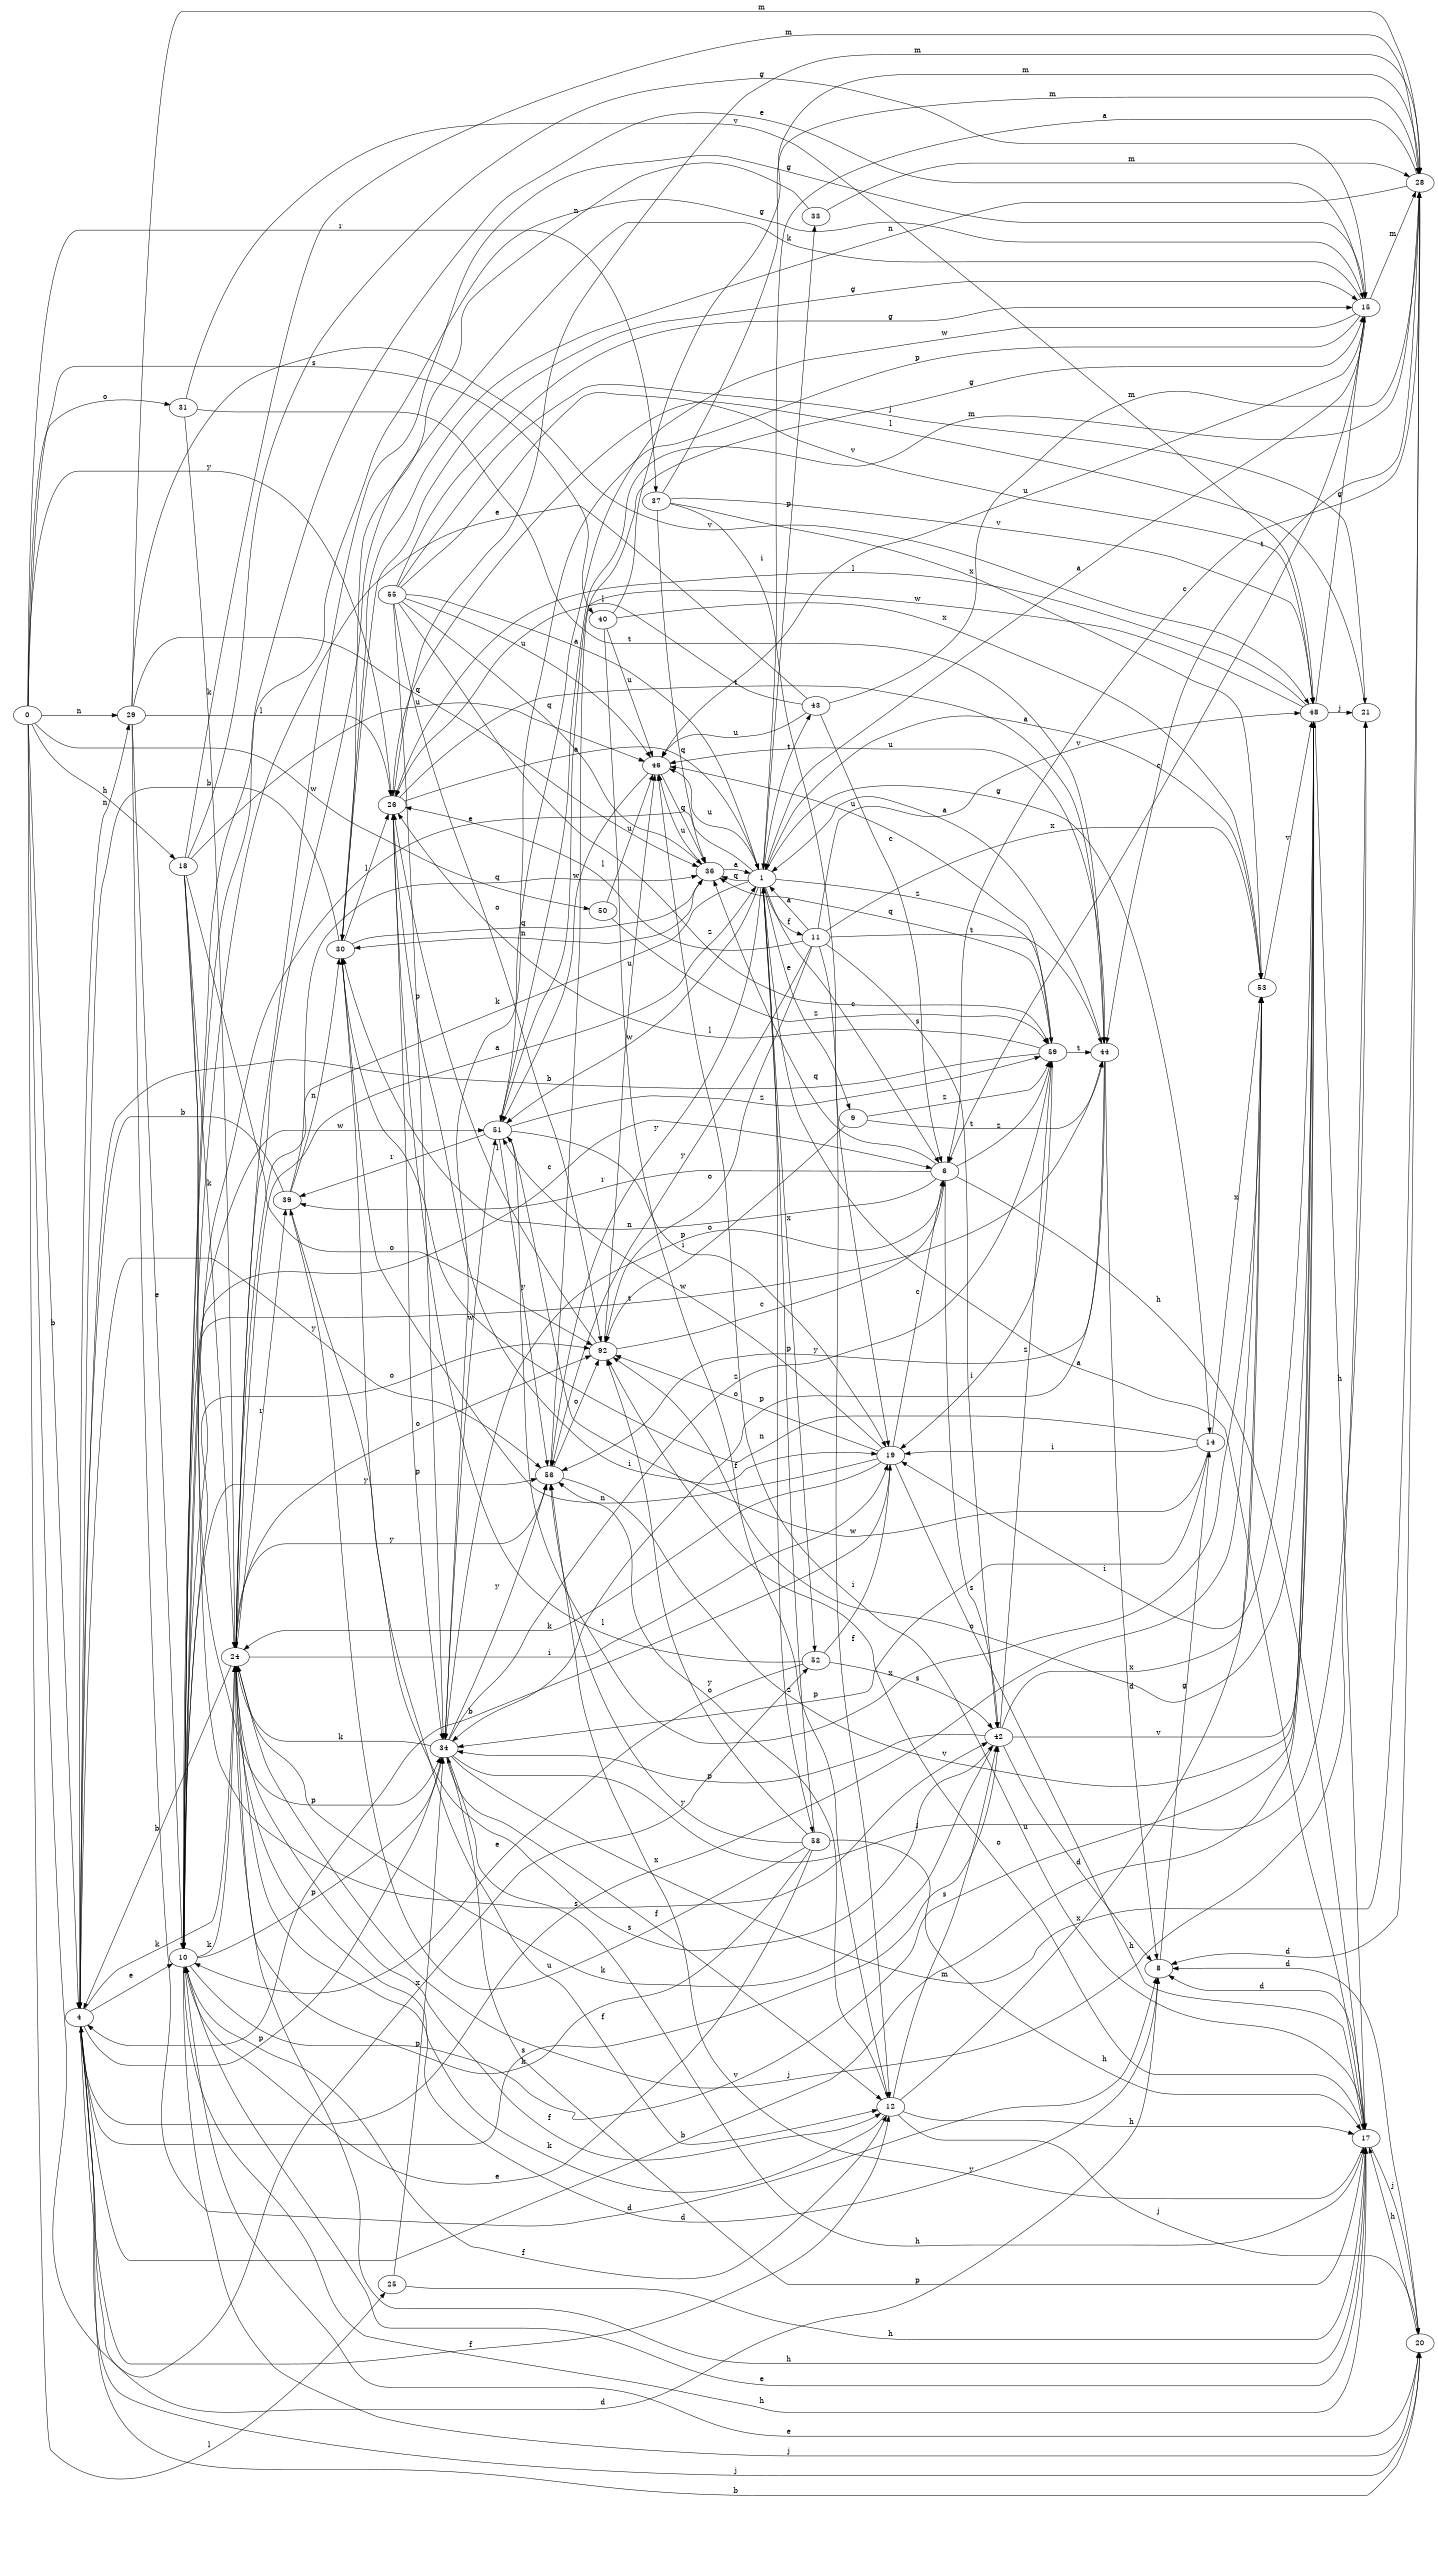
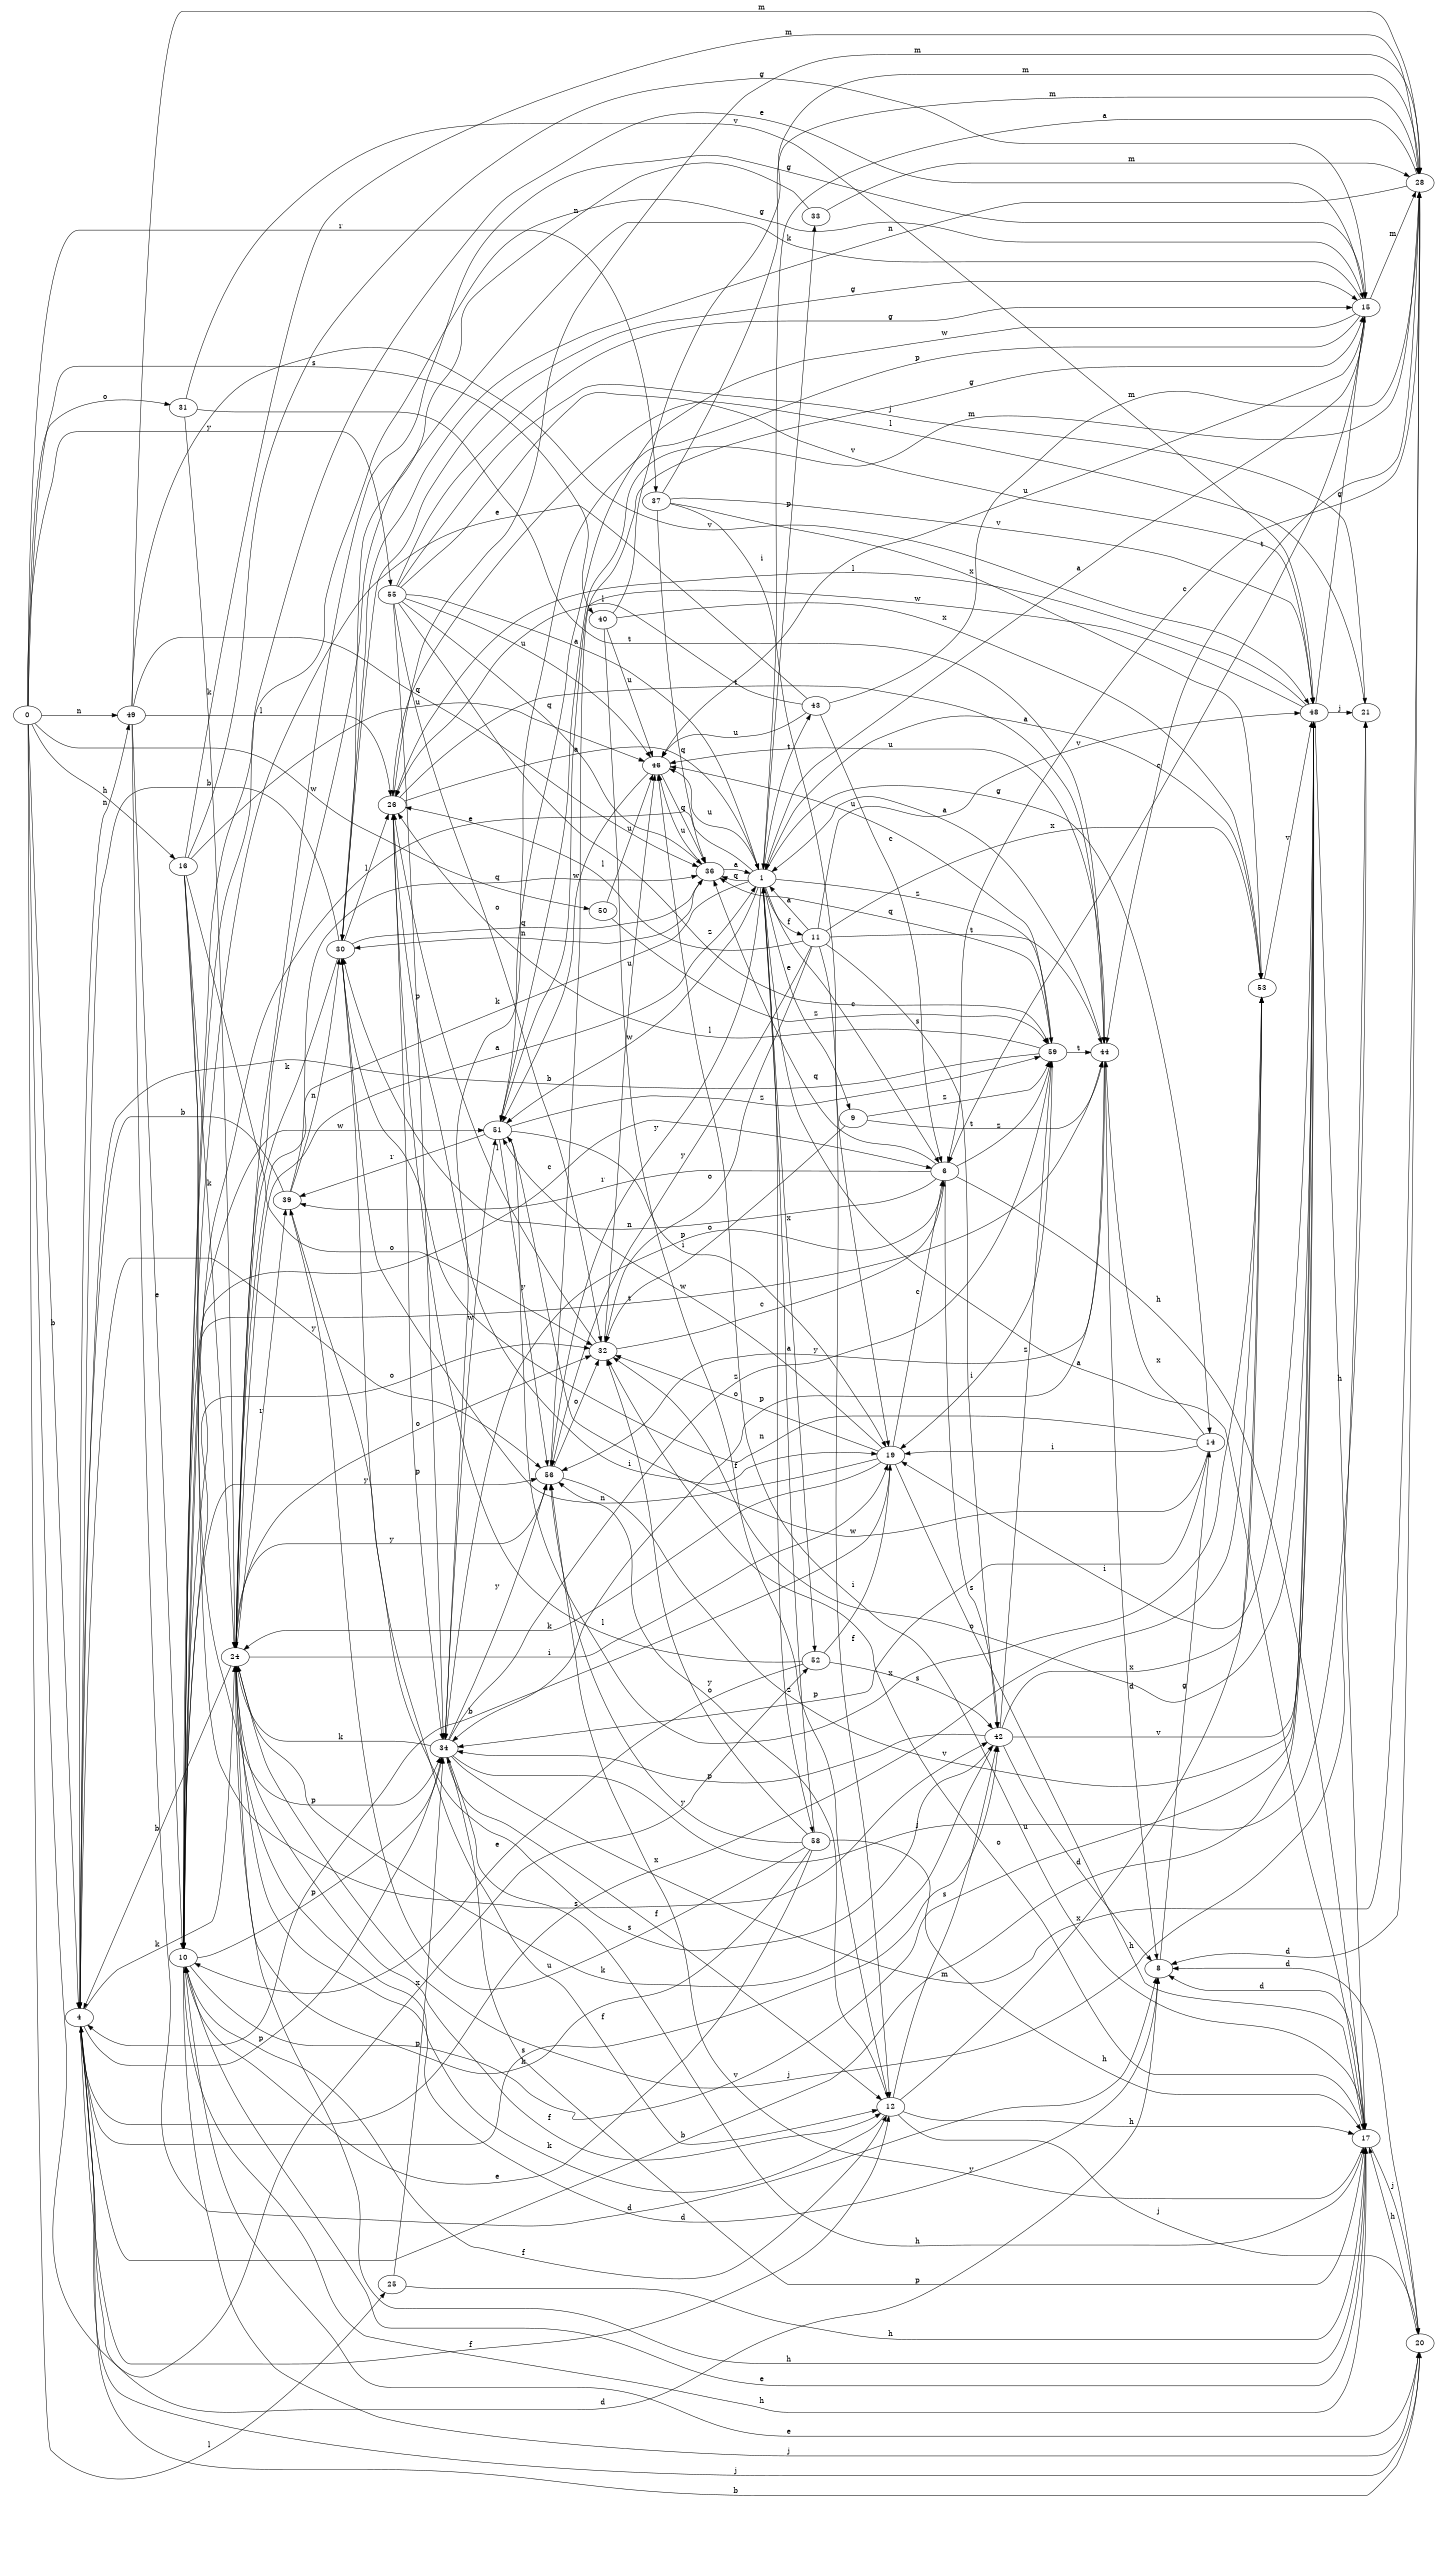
(218, 473) -> (146, 432)
(131, 715) -> (131, 715)
(183, 866) -> (183, 866)
(1236, 1218) -> (1123, 1263)
(789, 1349) -> (789, 1349)
(603, 1351) -> (603, 1351)
(228, 1849) -> (261, 1190)
(129, 1989) -> none
